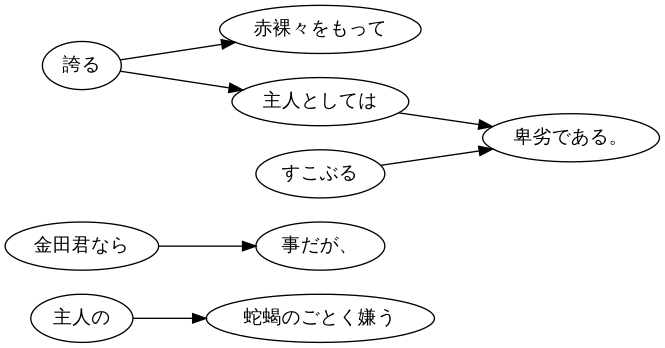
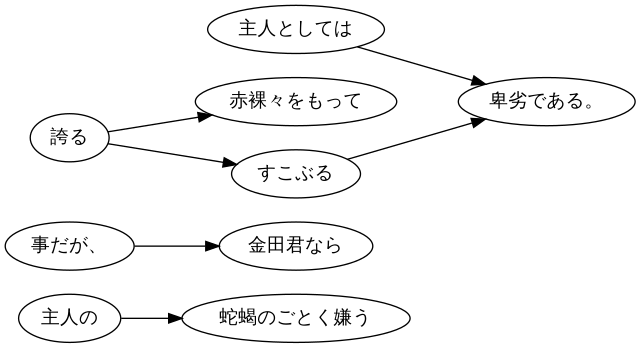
(174, 80) -> (166, 153)
(200, 246) -> (170, 246)
